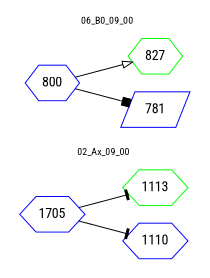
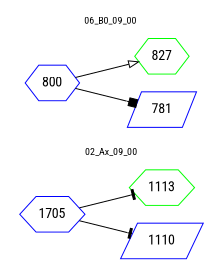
(155, 241) -> (162, 241)
